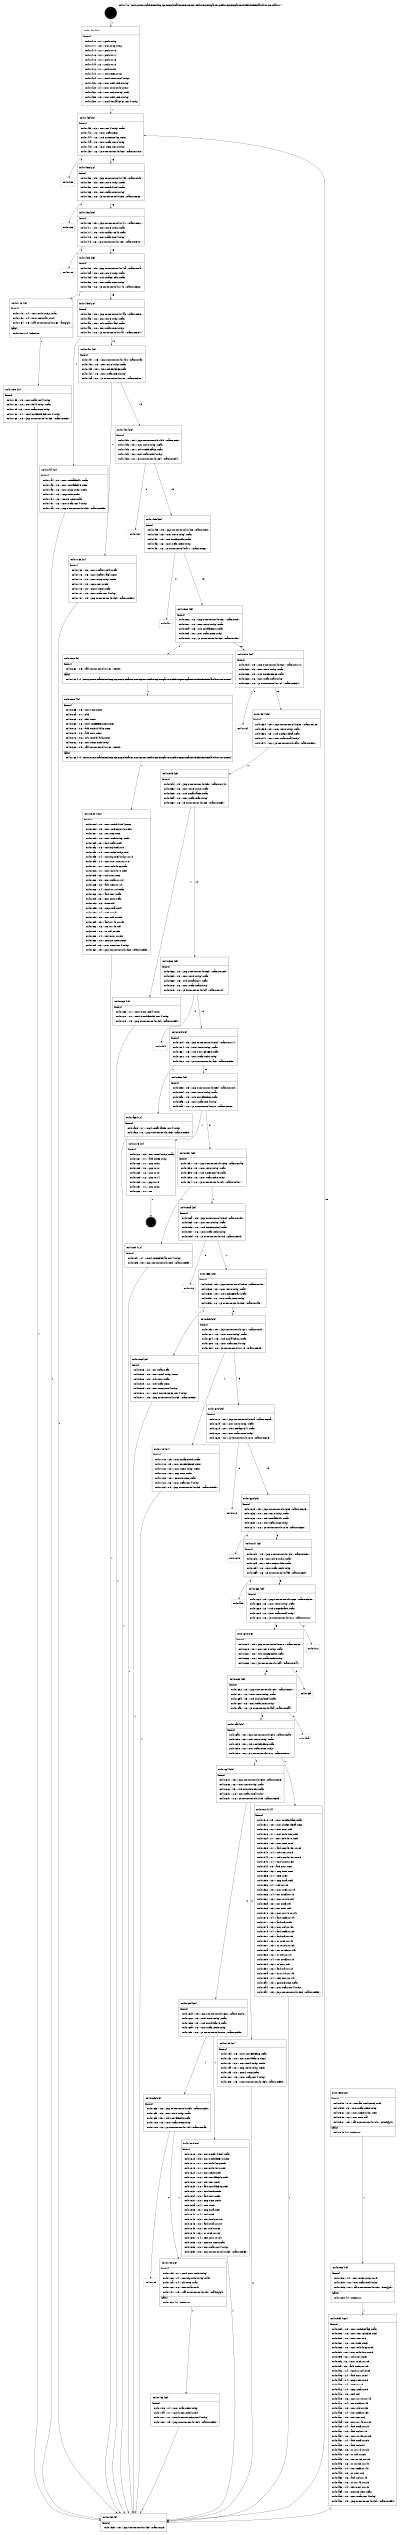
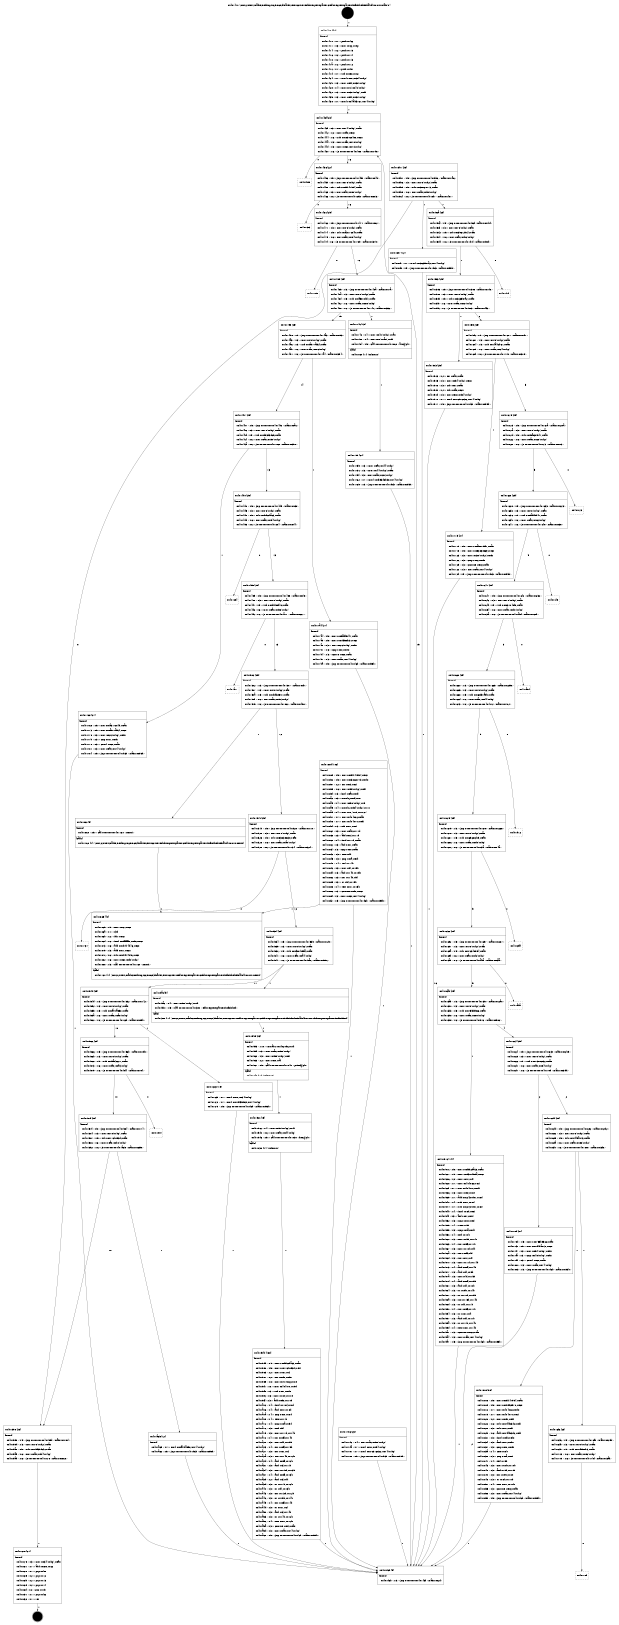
(136, 785) -> (291, 908)
none -> (250, 1006)
(208, 1129) -> (67, 732)
(142, 1739) -> (435, 983)
(193, 2283) -> none
